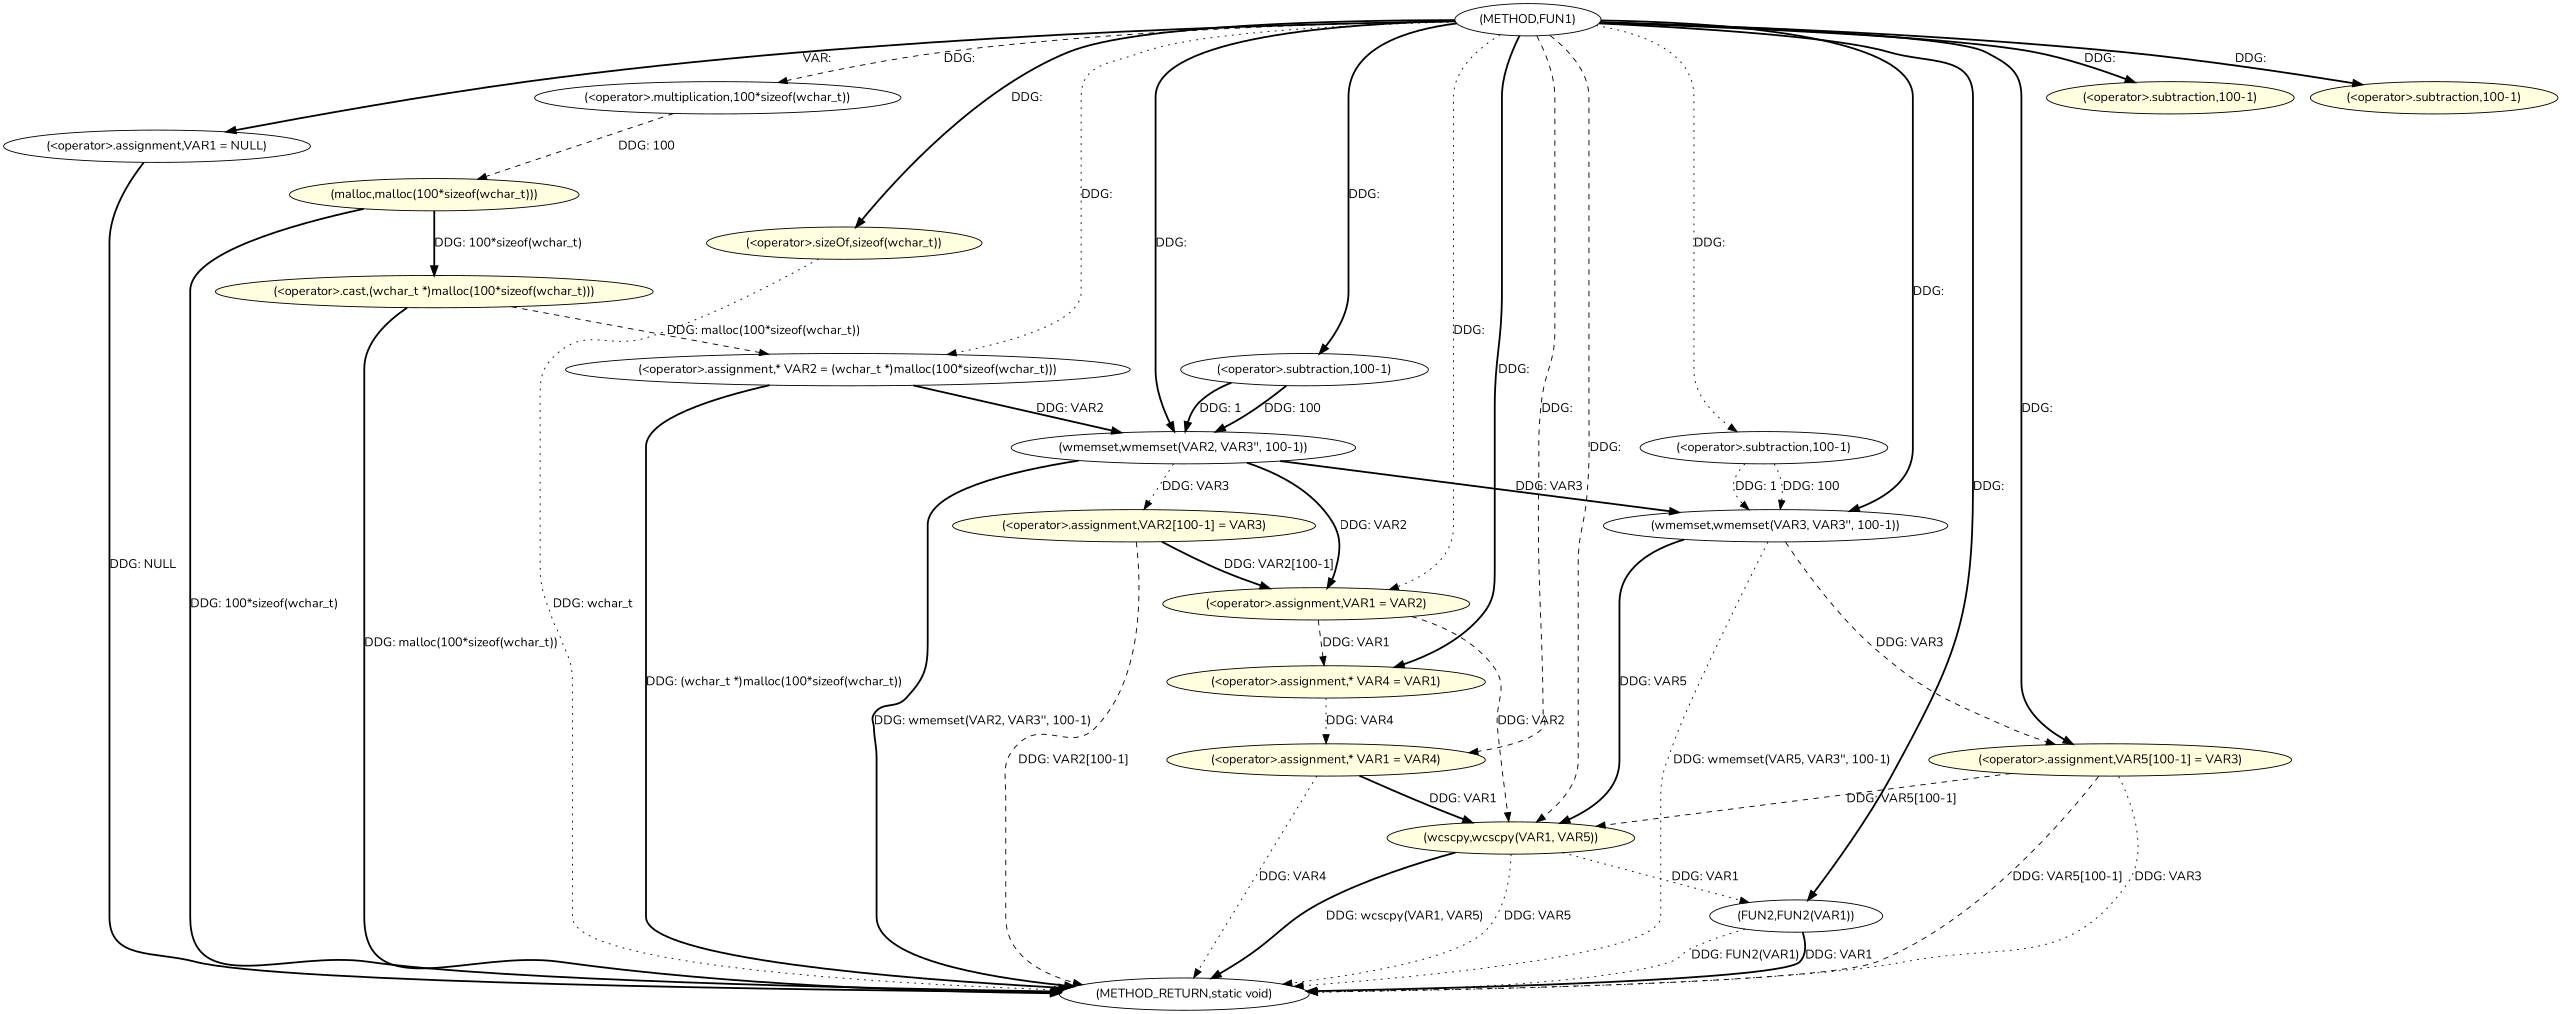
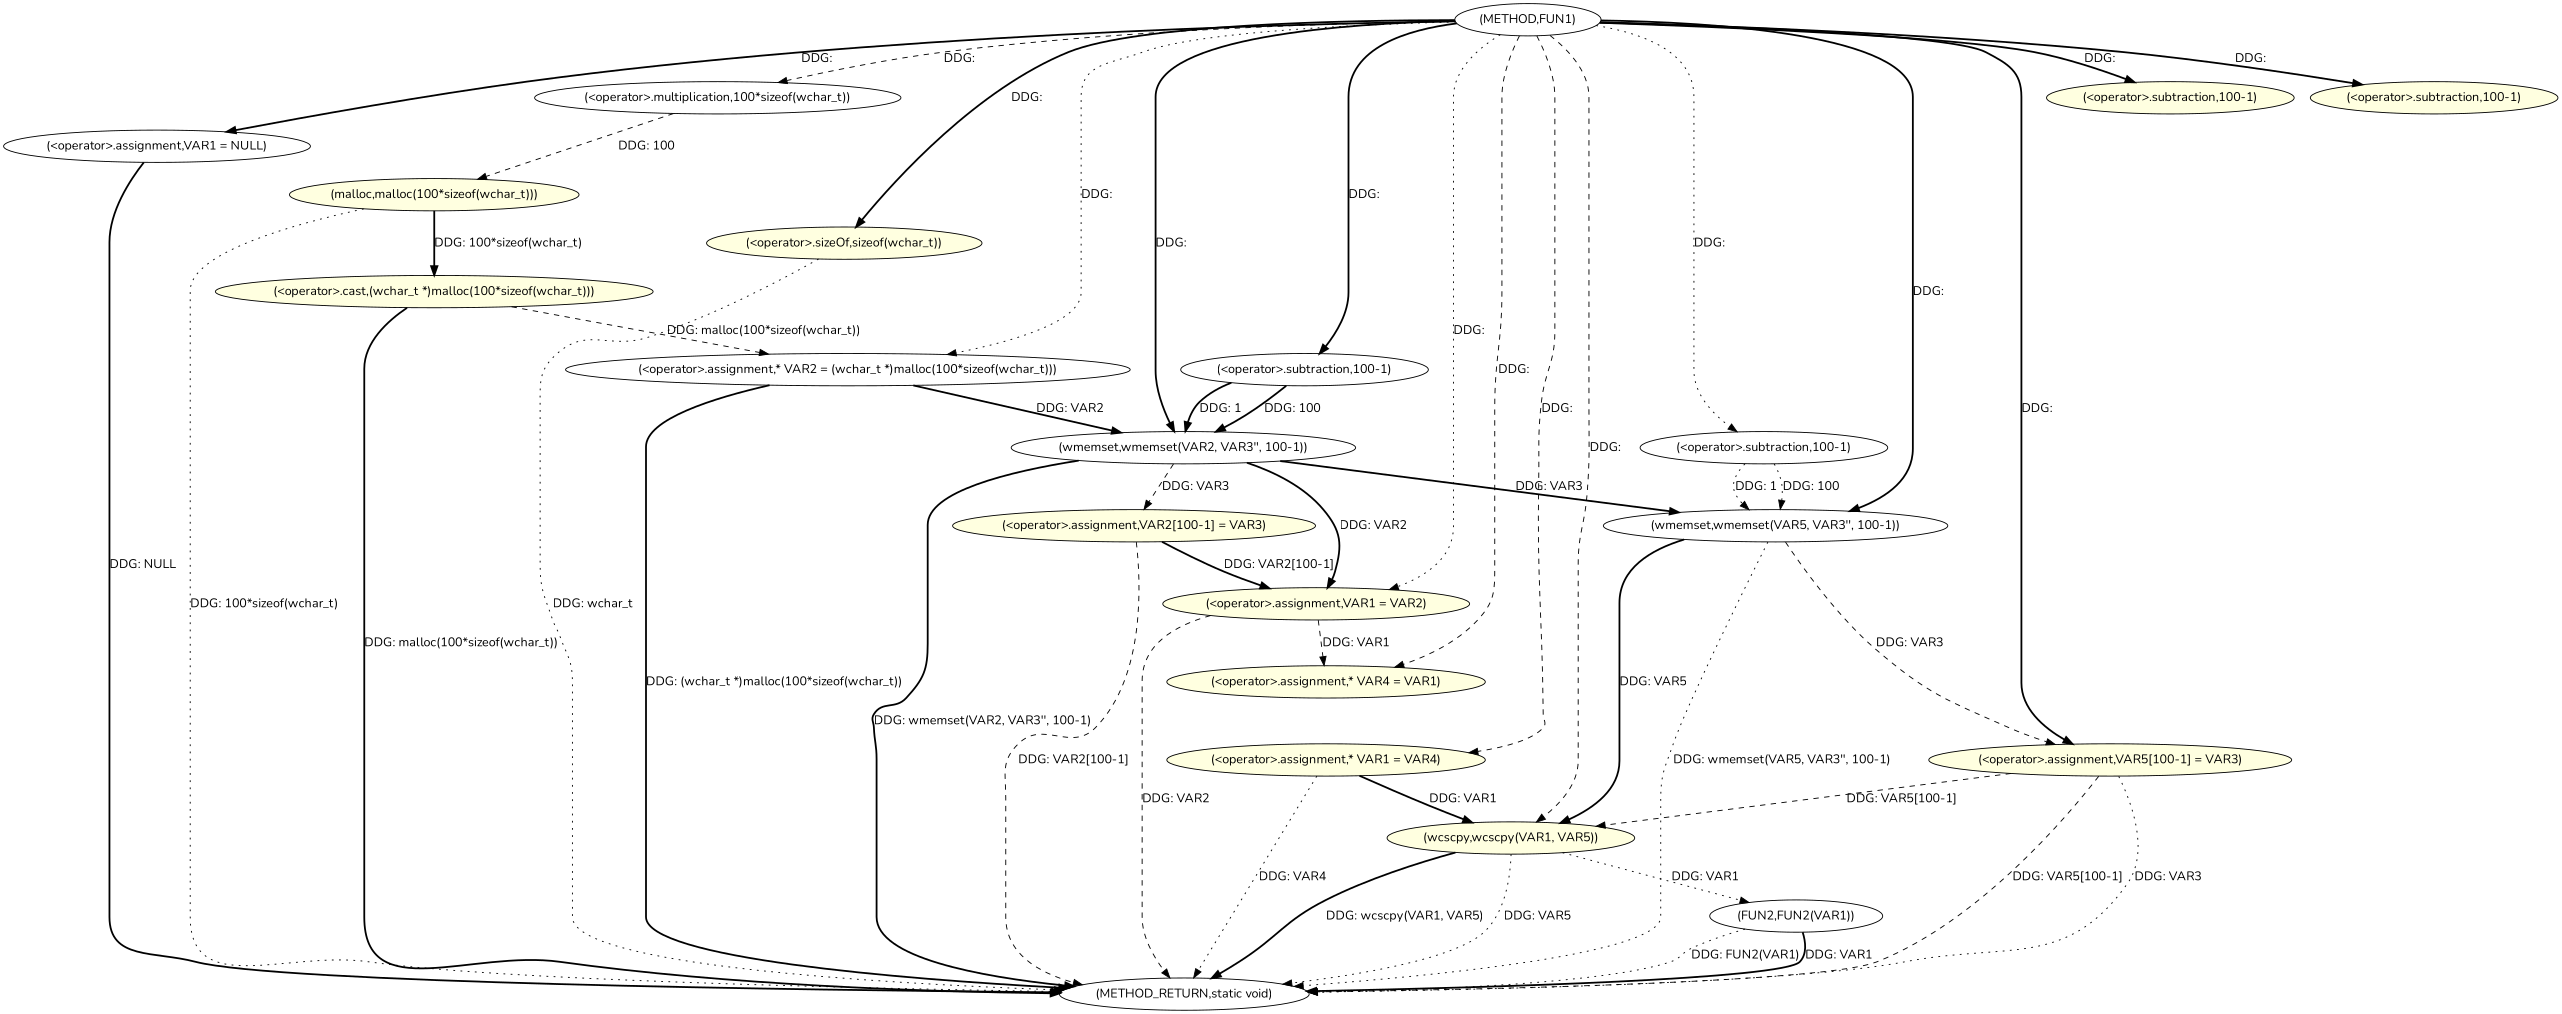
(819, 59) -> (819, 59)
(1973, 316) -> none
(1496, 372) -> (1496, 372)
(1161, 483) -> (1161, 483)
(1776, 526) -> (1776, 526)
(1501, 690) -> (1142, 777)
(1326, 716) -> none
(200, 948) -> (200, 948)
